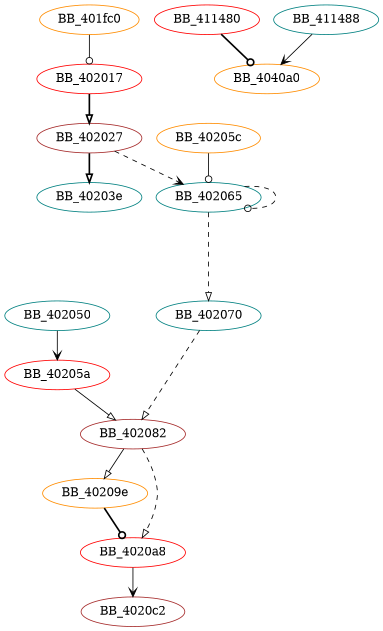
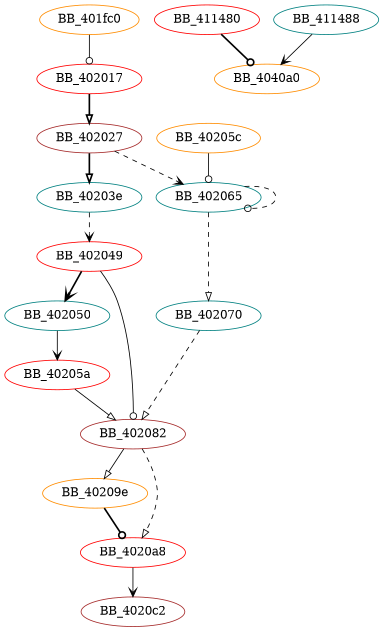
none -> (89, 257)
